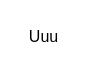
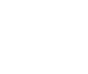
(44, 37) -> none
